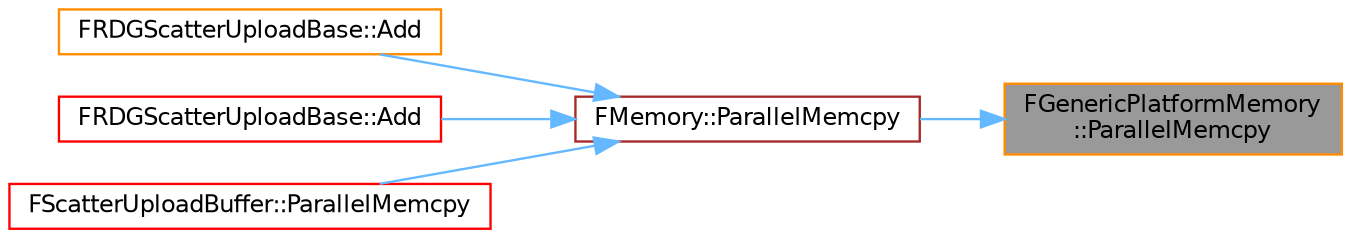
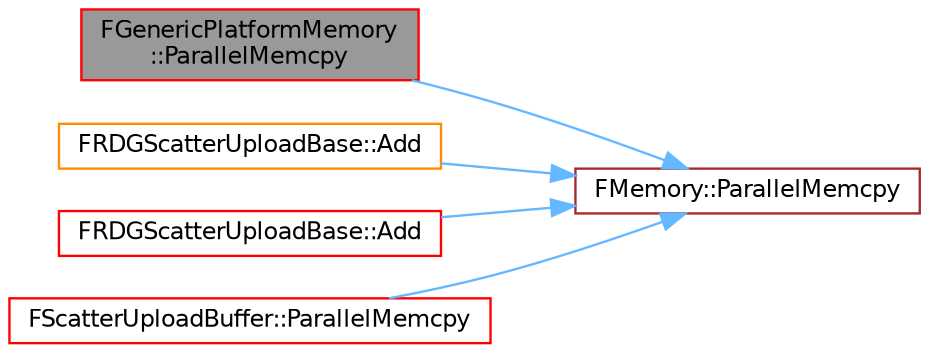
(950, 119) -> (539, 117)
(1173, 119) -> (250, 45)
